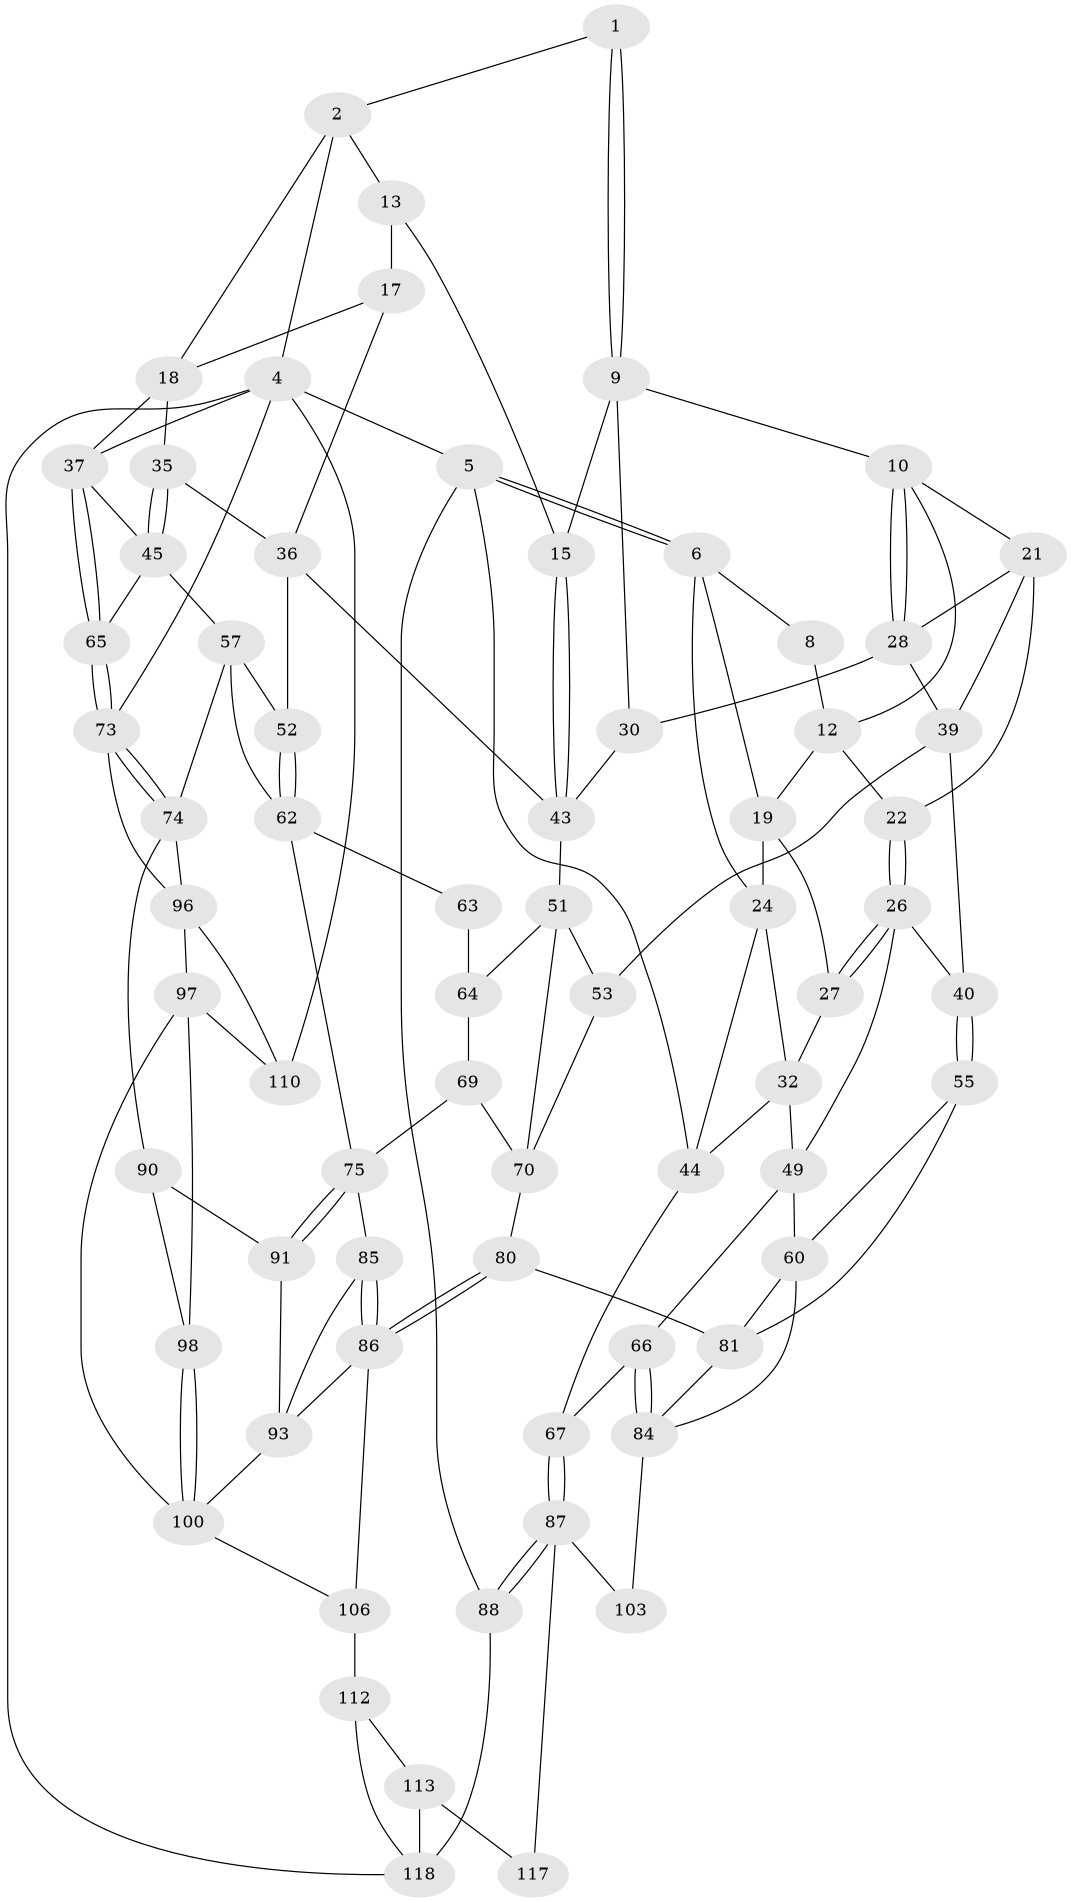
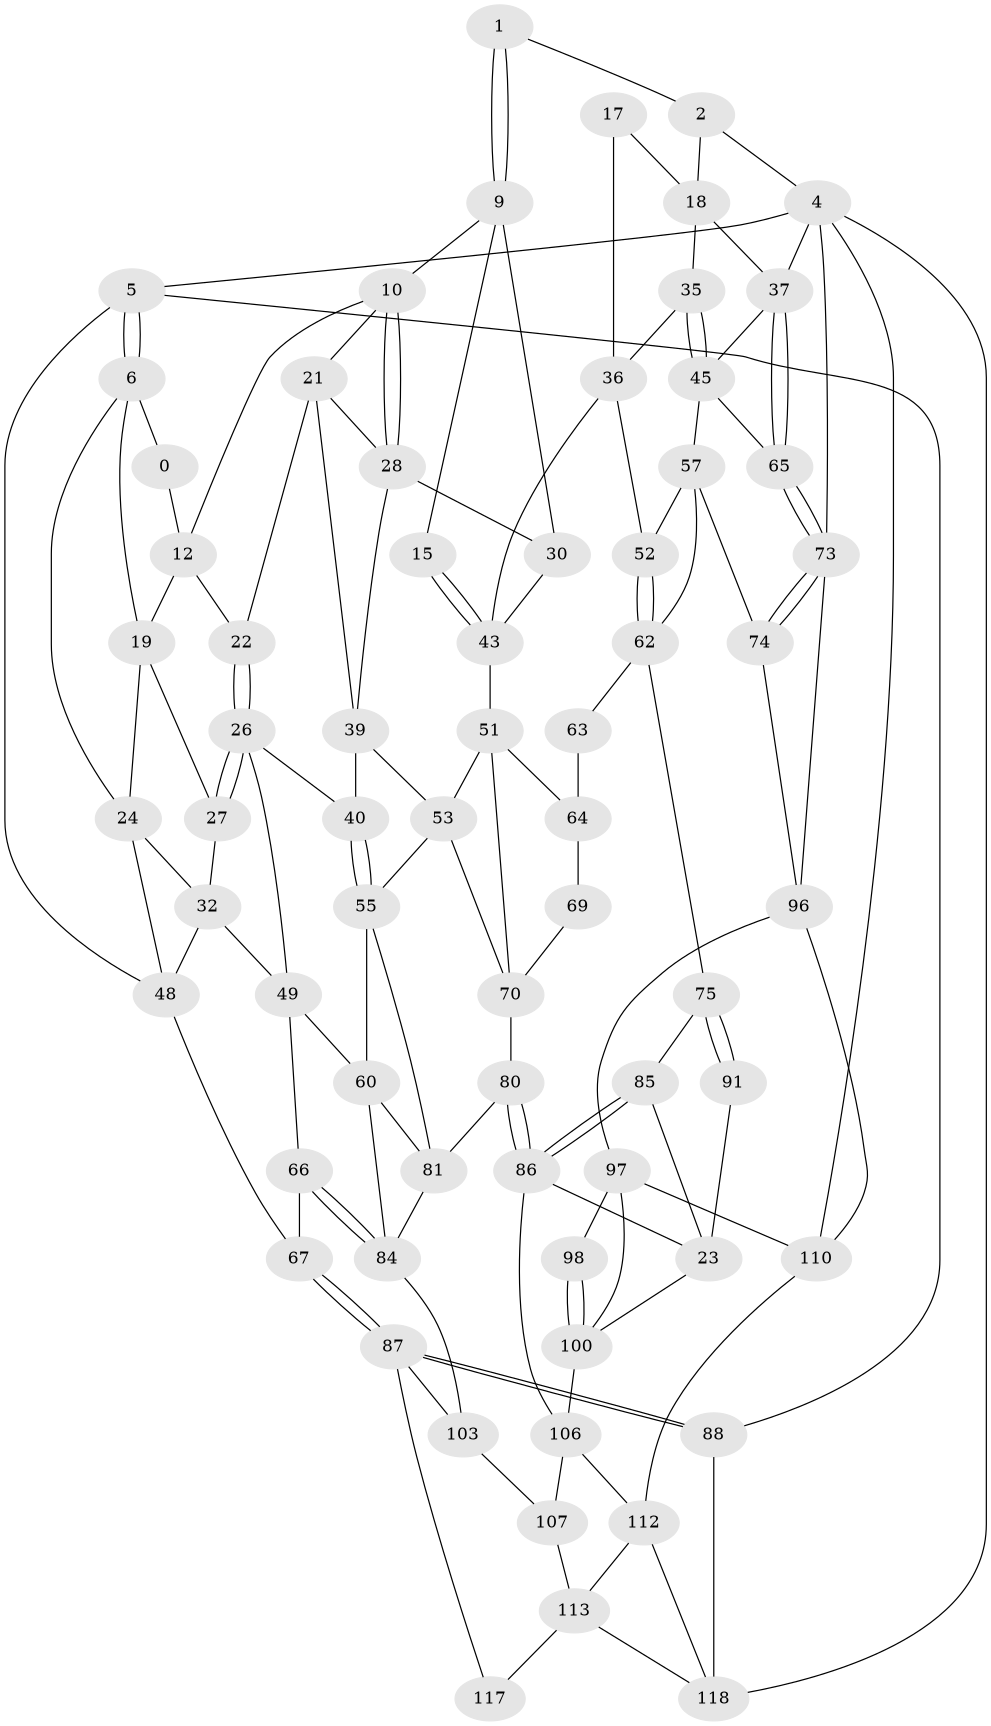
(391, 203) -> none
(811, 643) -> (165, 467)
none -> (405, 863)
(419, 1122) -> none
(148, 1171) -> none
(691, 1171) -> (166, 995)
none -> (696, 1374)
(279, 1435) -> (709, 1259)
none -> (552, 1523)
